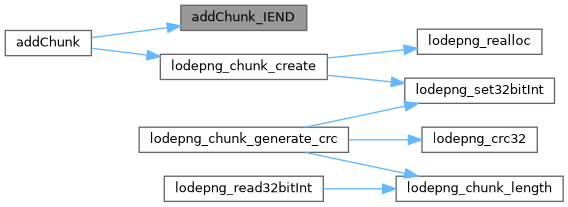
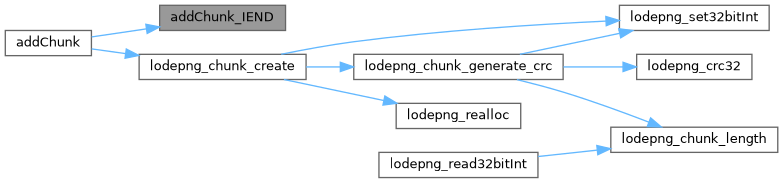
none -> (323, 67)
